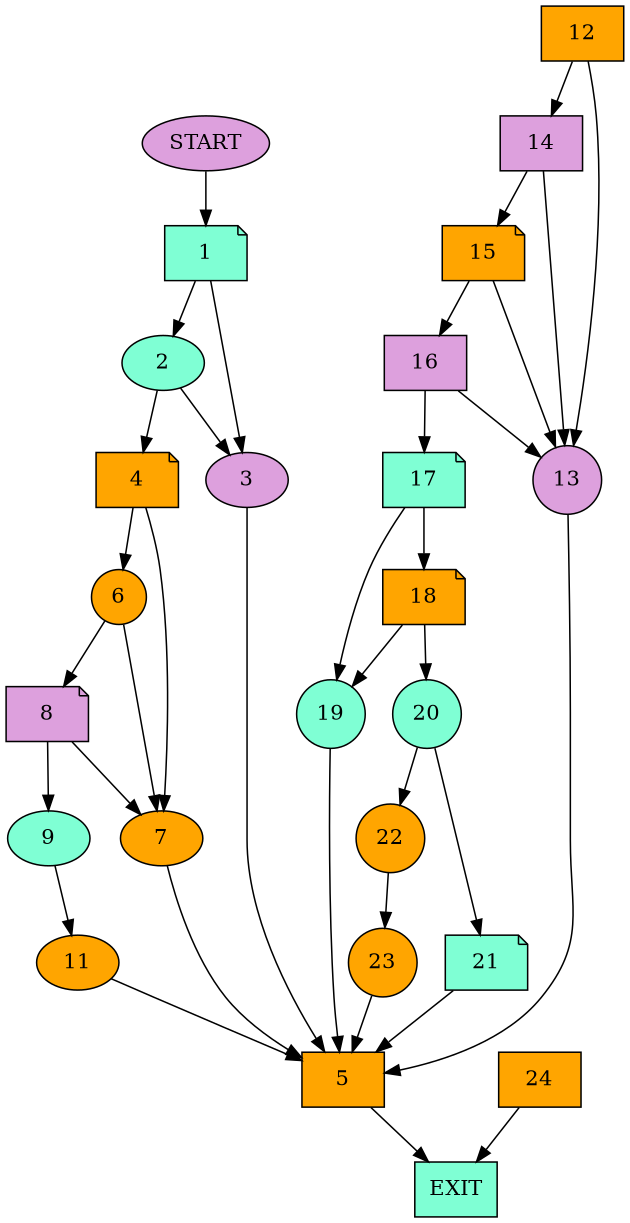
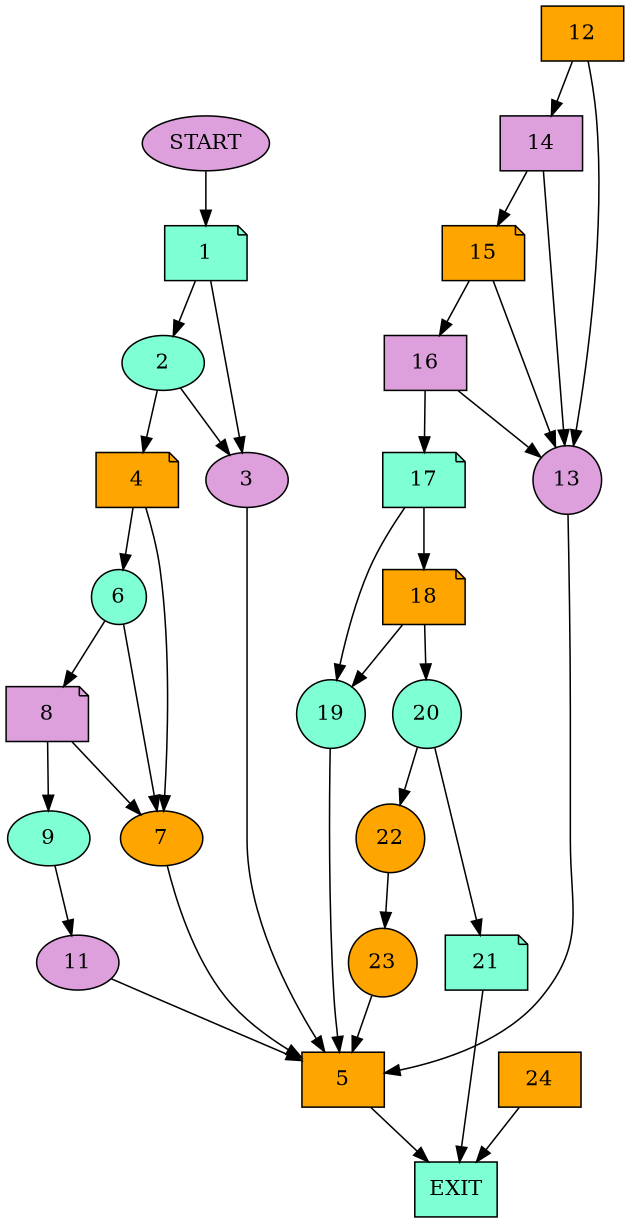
(119, 597) -> (119, 597)
(78, 963) -> (78, 963)
(421, 1016) -> (472, 1068)
